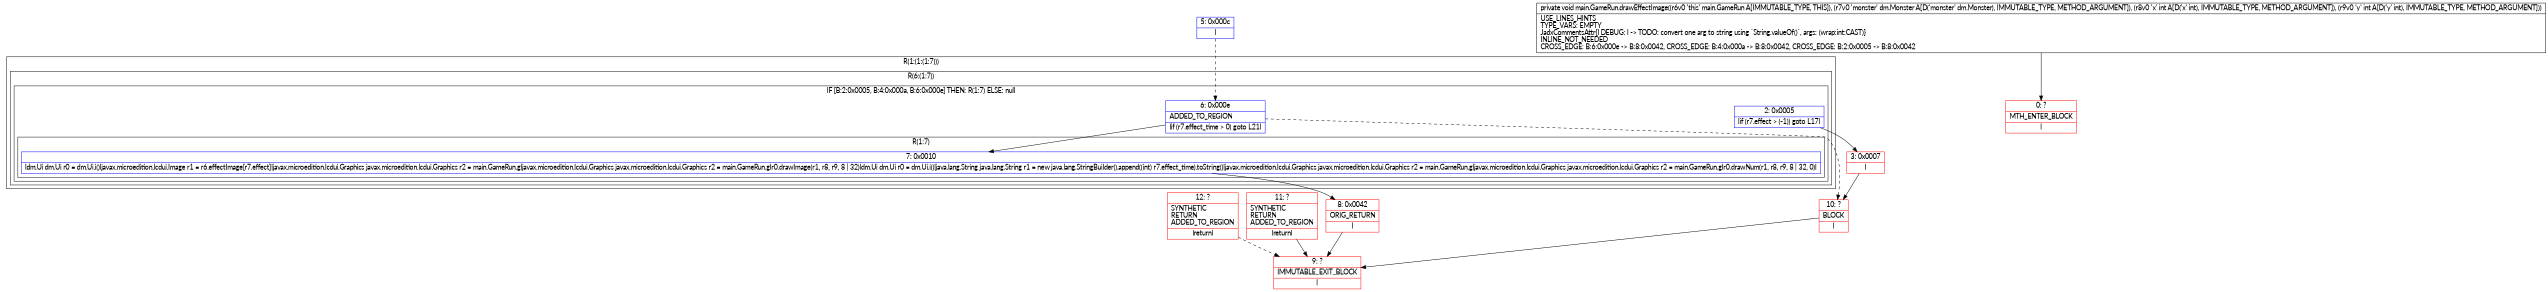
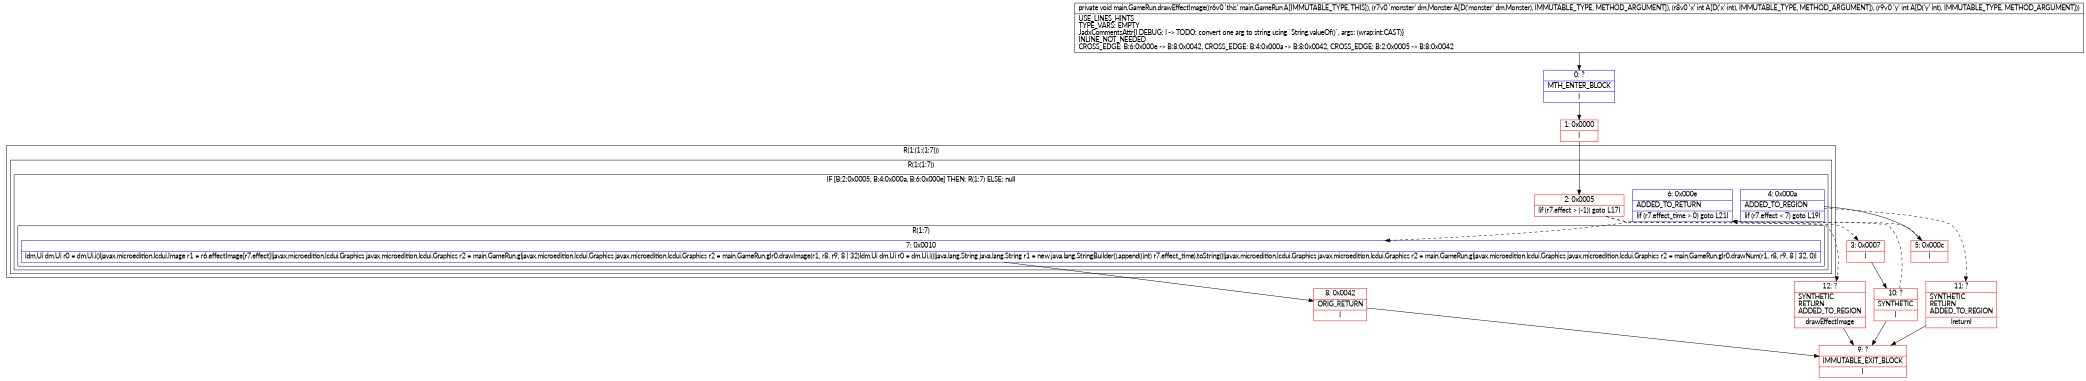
(1215, 28) -> (1929, 251)
(921, 77) -> (921, 165)
(1201, 117) -> (1669, 205)
(1779, 117) -> (1579, 206)
(2041, 117) -> (1579, 86)
(1576, 128) -> (1889, 226)
none -> (1579, 131)
(1838, 136) -> (1732, 223)
(1067, 140) -> (1511, 234)
none -> (1782, 206)
(1834, 216) -> (1896, 304)
none -> (1743, 223)
(1203, 234) -> (1830, 322)
(1256, 246) -> (1847, 335)
